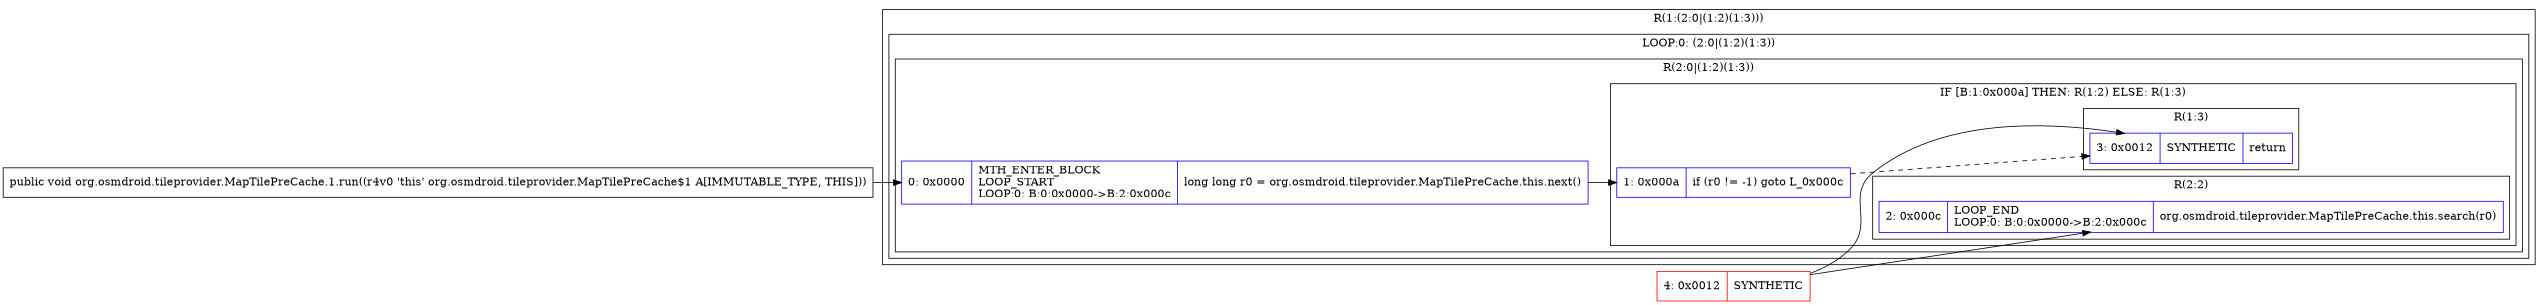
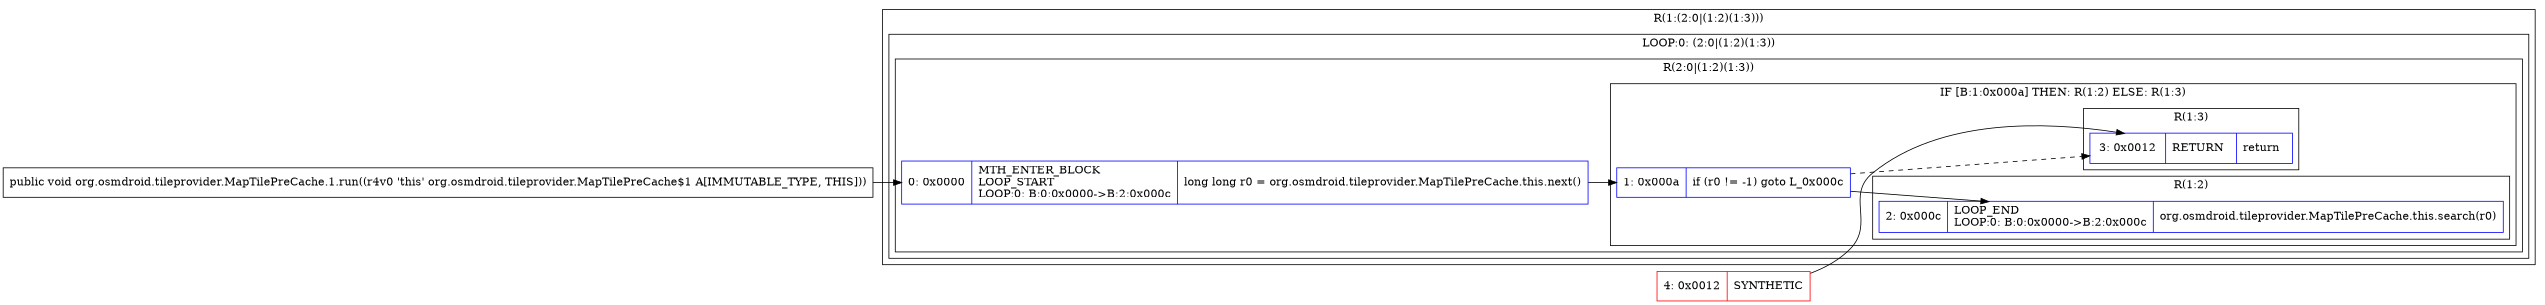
(2202, 148) -> (2198, 148)
(2191, 185) -> (2191, 185)
(1946, 254) -> (1916, 196)
